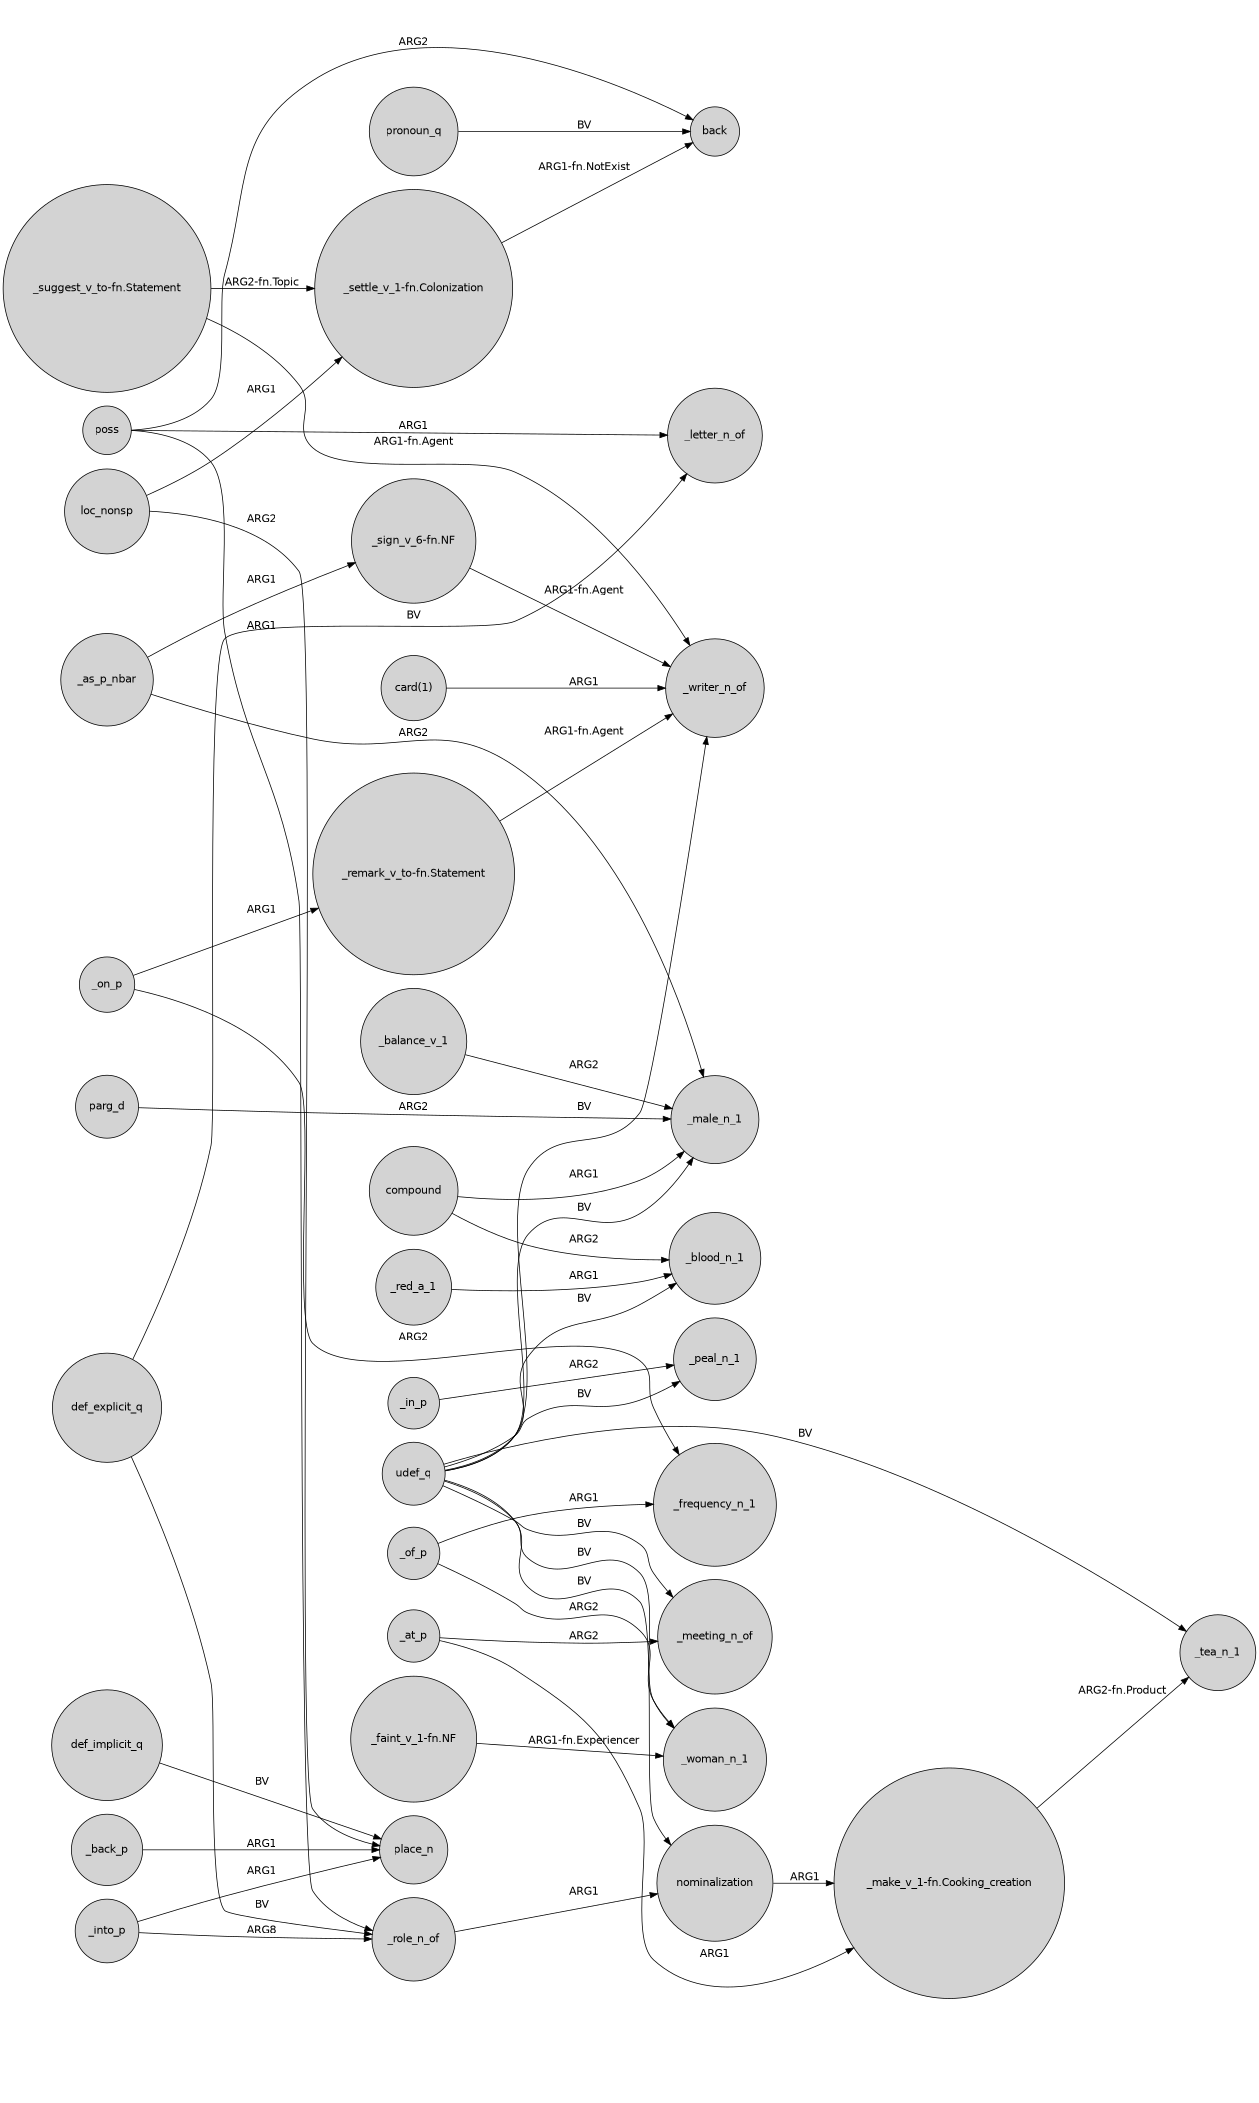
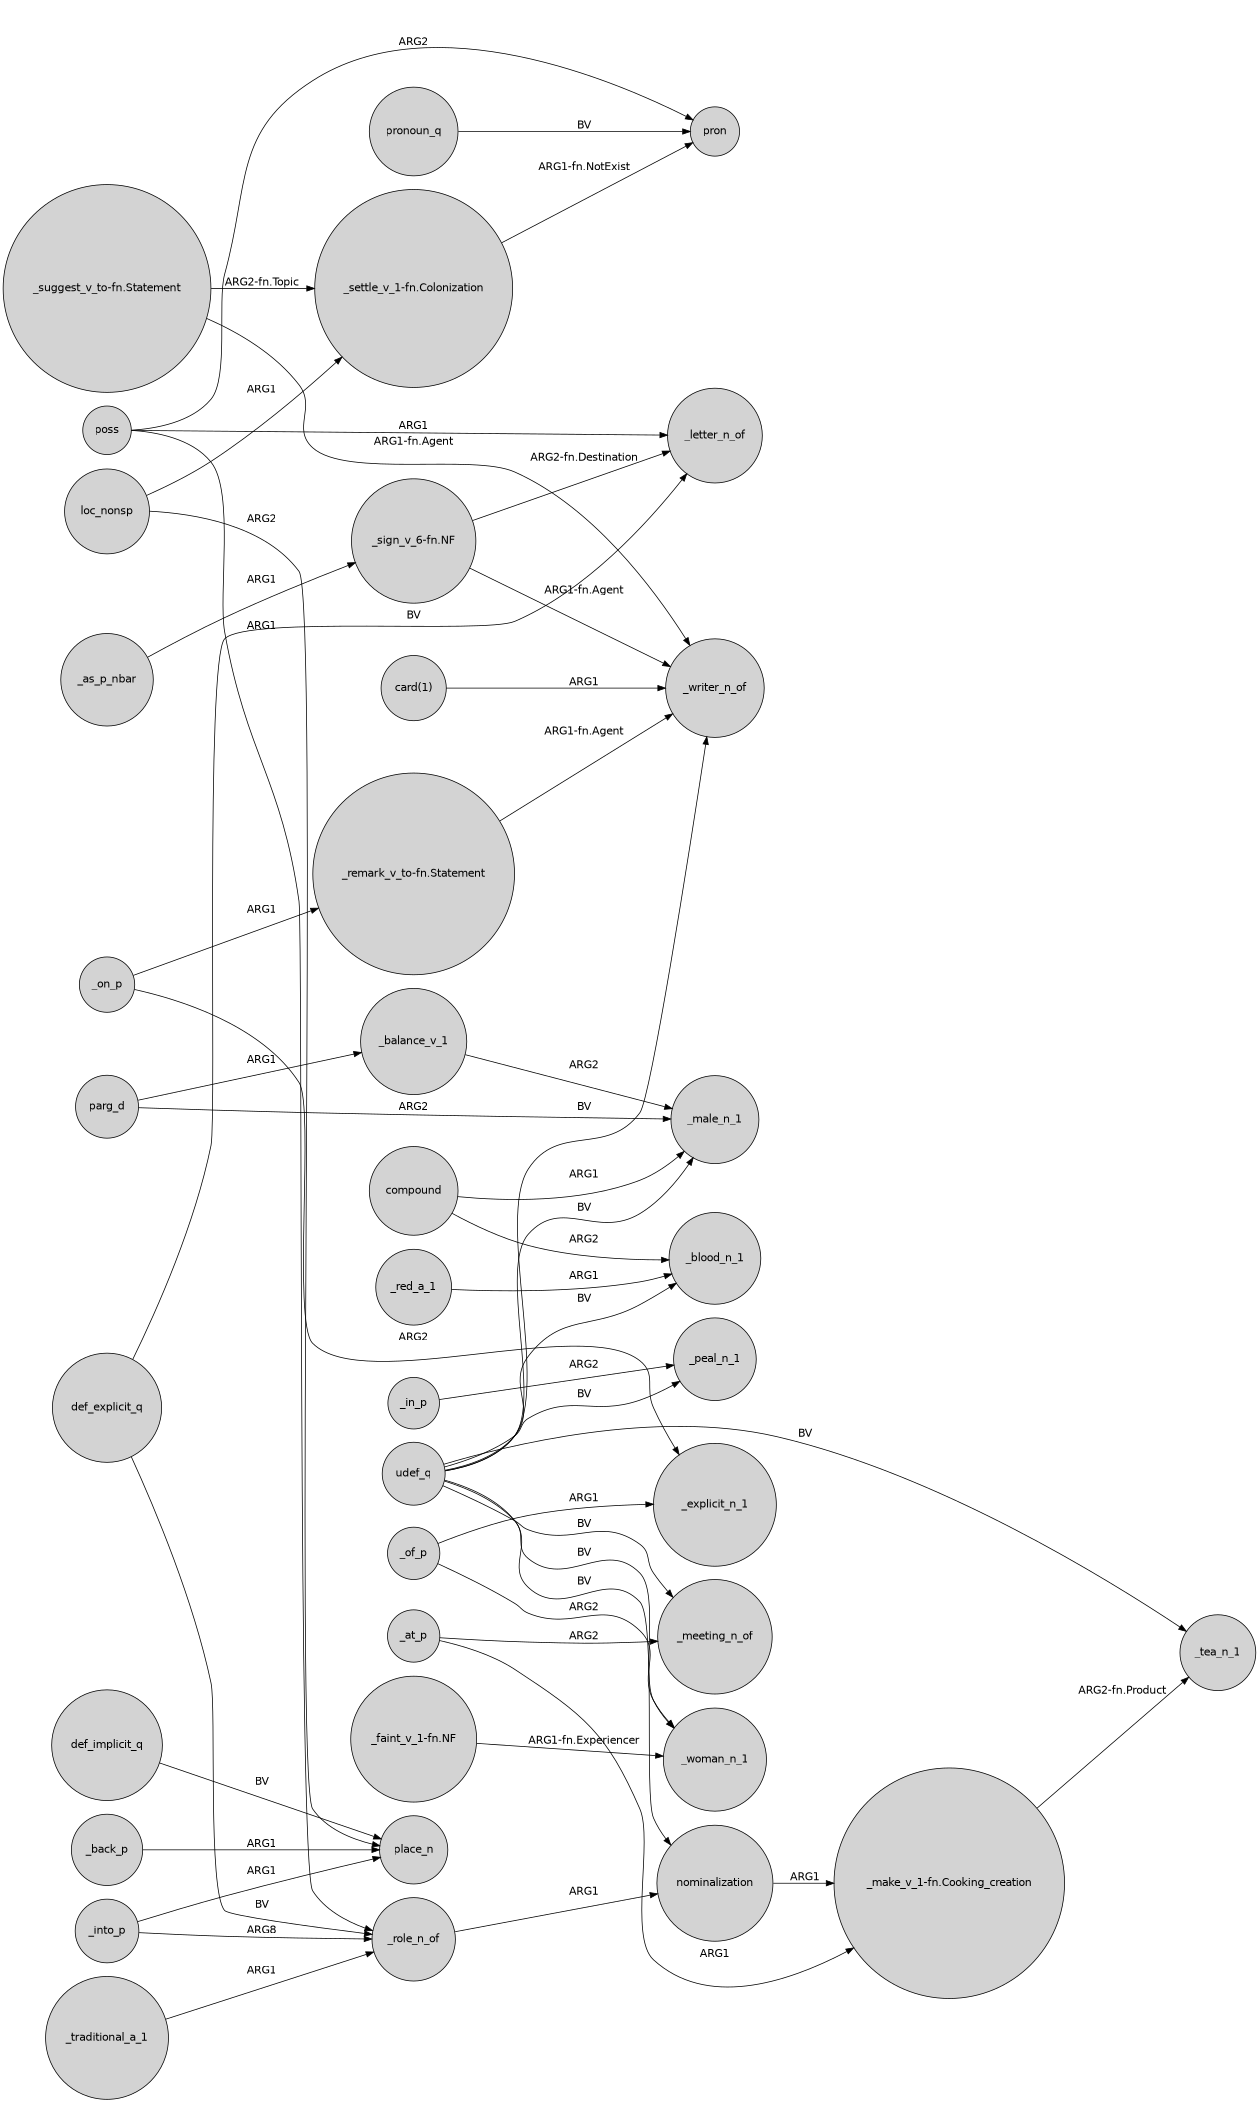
(715, 131) -> (715, 131)
none -> (568, 487)
(509, 763) -> none
none -> (246, 1077)
(715, 1505) -> (715, 1505)
none -> (107, 2038)
